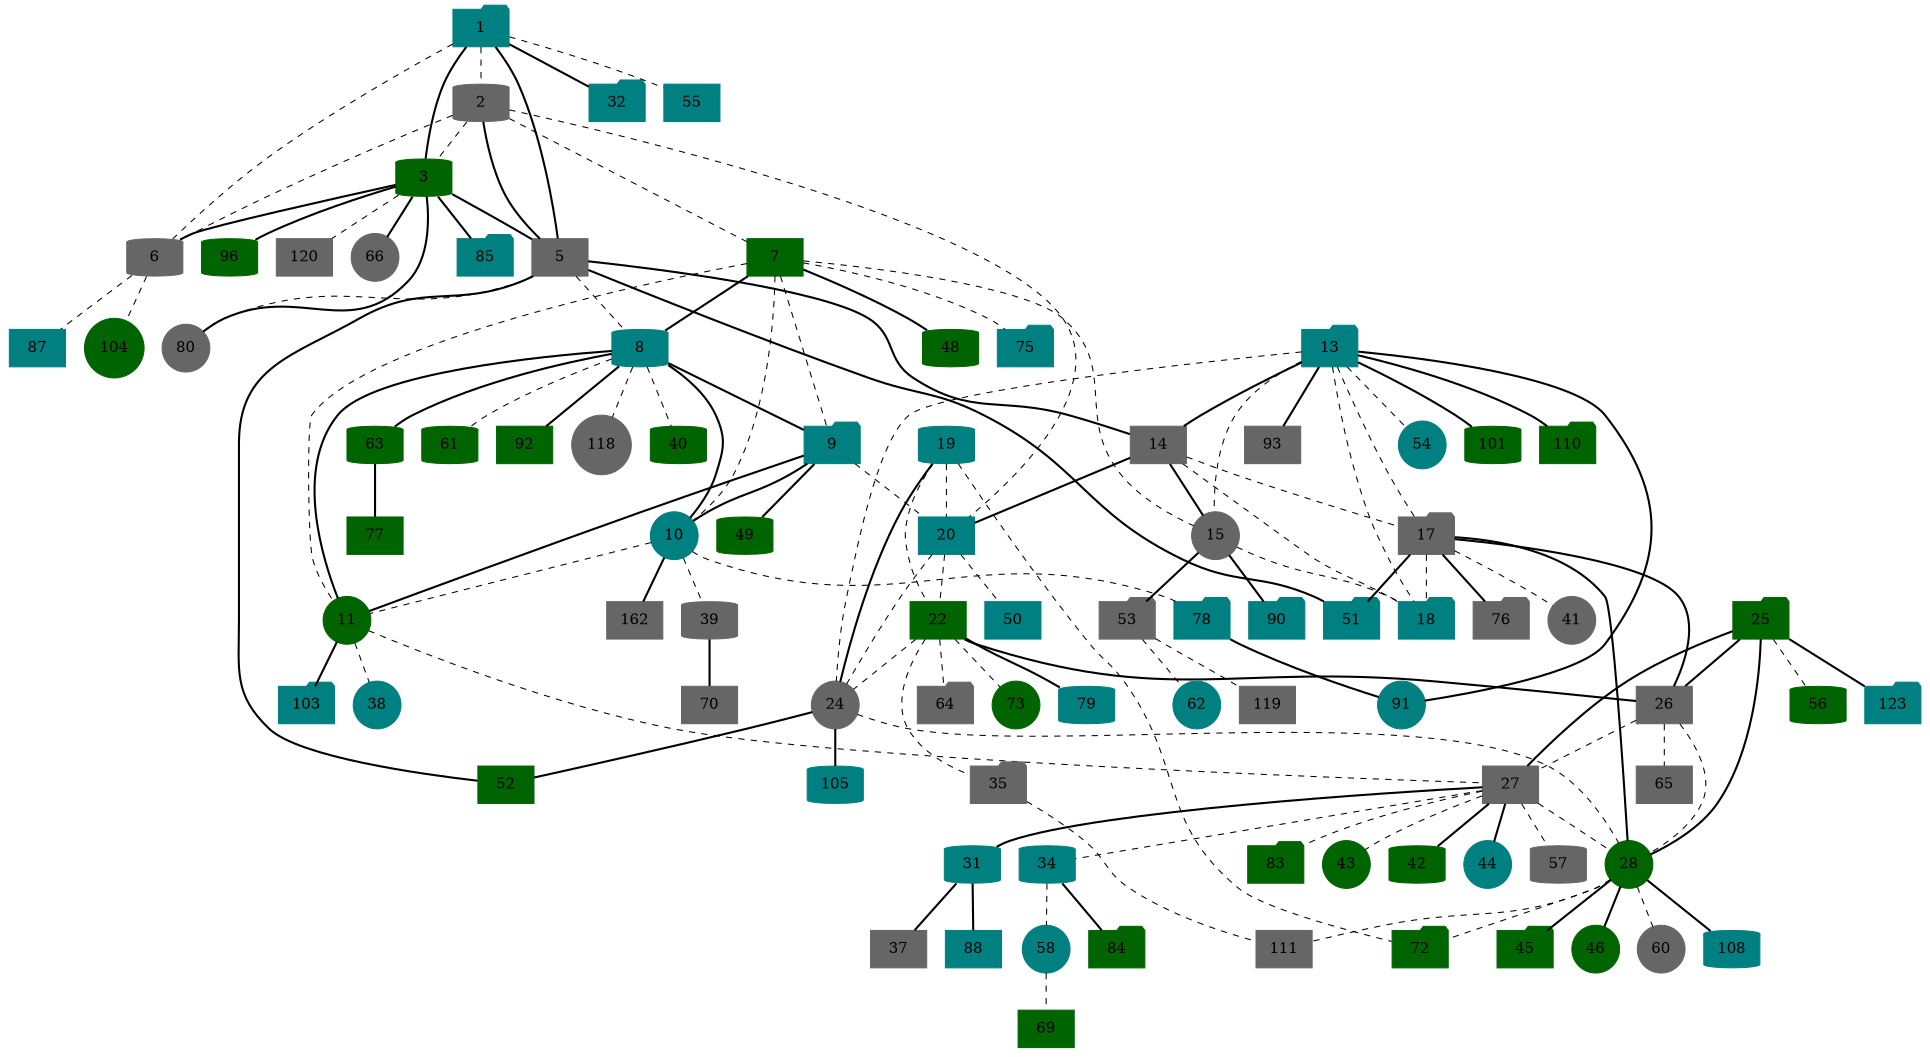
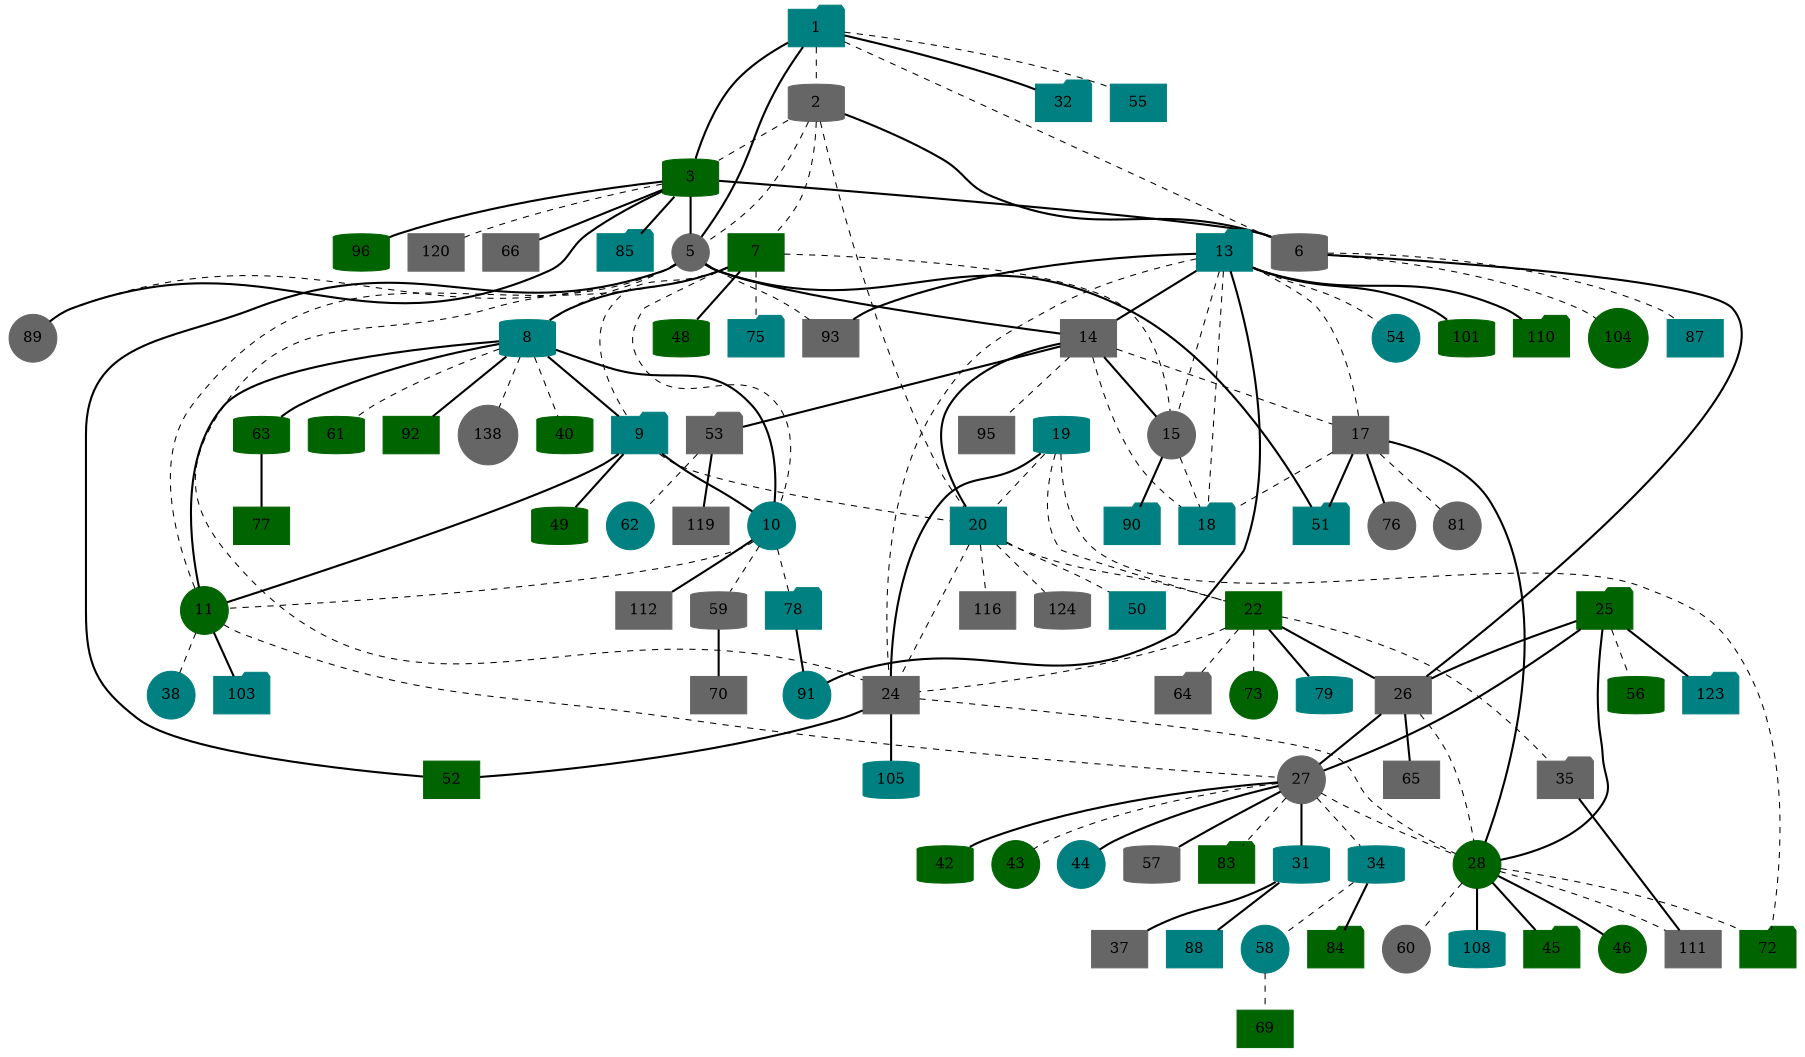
(315, 174) -> (1069, 217)
(501, 186) -> (765, 193)
(375, 257) -> (511, 252)
(560, 257) -> (691, 252)
none -> (764, 293)
(186, 348) -> (33, 338)
none -> (987, 435)
(602, 445) -> (488, 435)
(1426, 536) -> (1361, 435)
none -> (237, 562)
(1617, 566) -> (1738, 351)
(1172, 577) -> (910, 385)
none -> (988, 610)
none -> (1062, 610)
(635, 620) -> (644, 610)
(710, 620) -> (719, 610)
(1501, 620) -> (1392, 526)
(1572, 620) -> (1457, 526)
(1197, 663) -> (706, 491)
(835, 705) -> (891, 695)
(1587, 745) -> (1350, 739)
(1664, 745) -> (1408, 742)
(1511, 785) -> (1301, 780)
(1534, 825) -> (1229, 819)
(1130, 889) -> (1629, 865)
